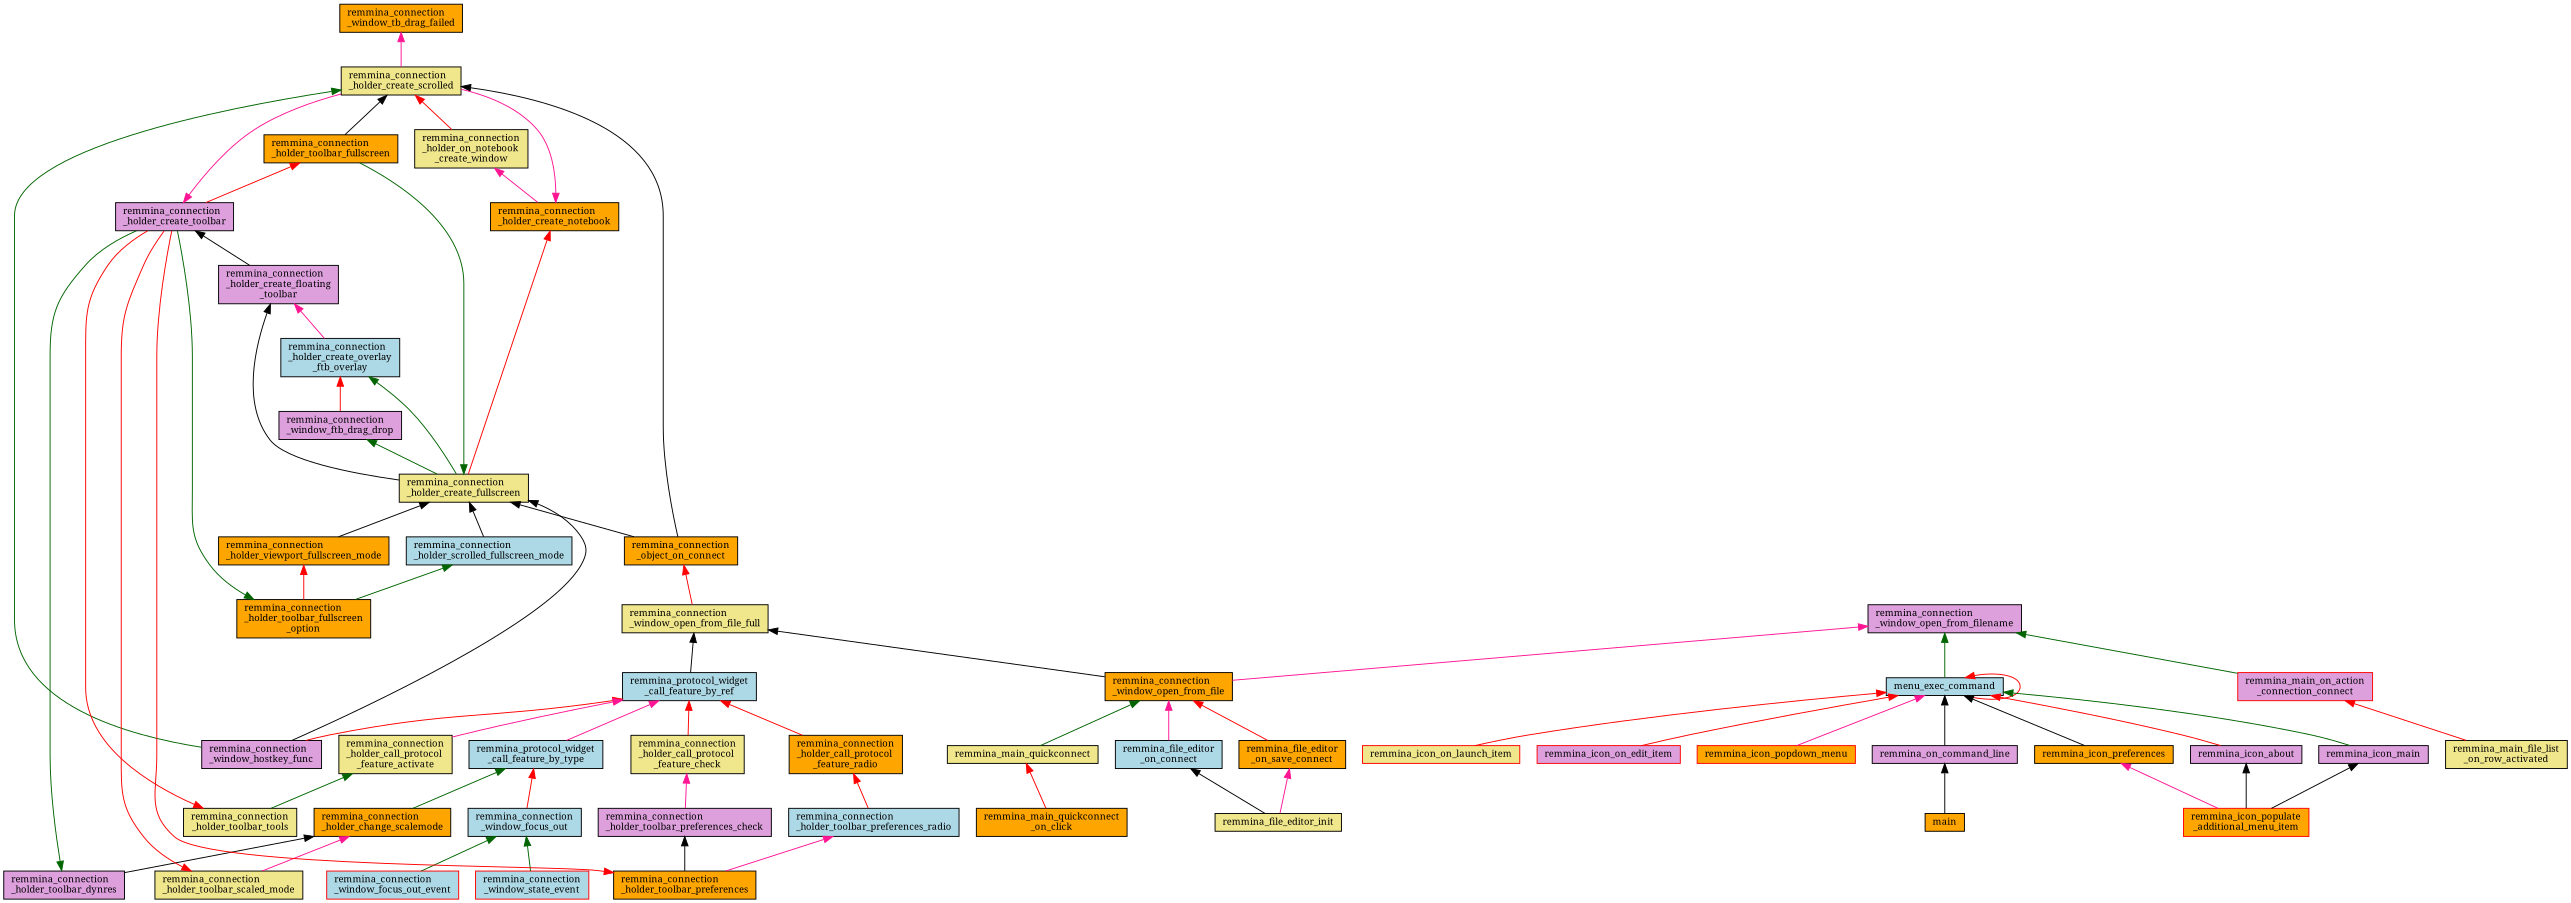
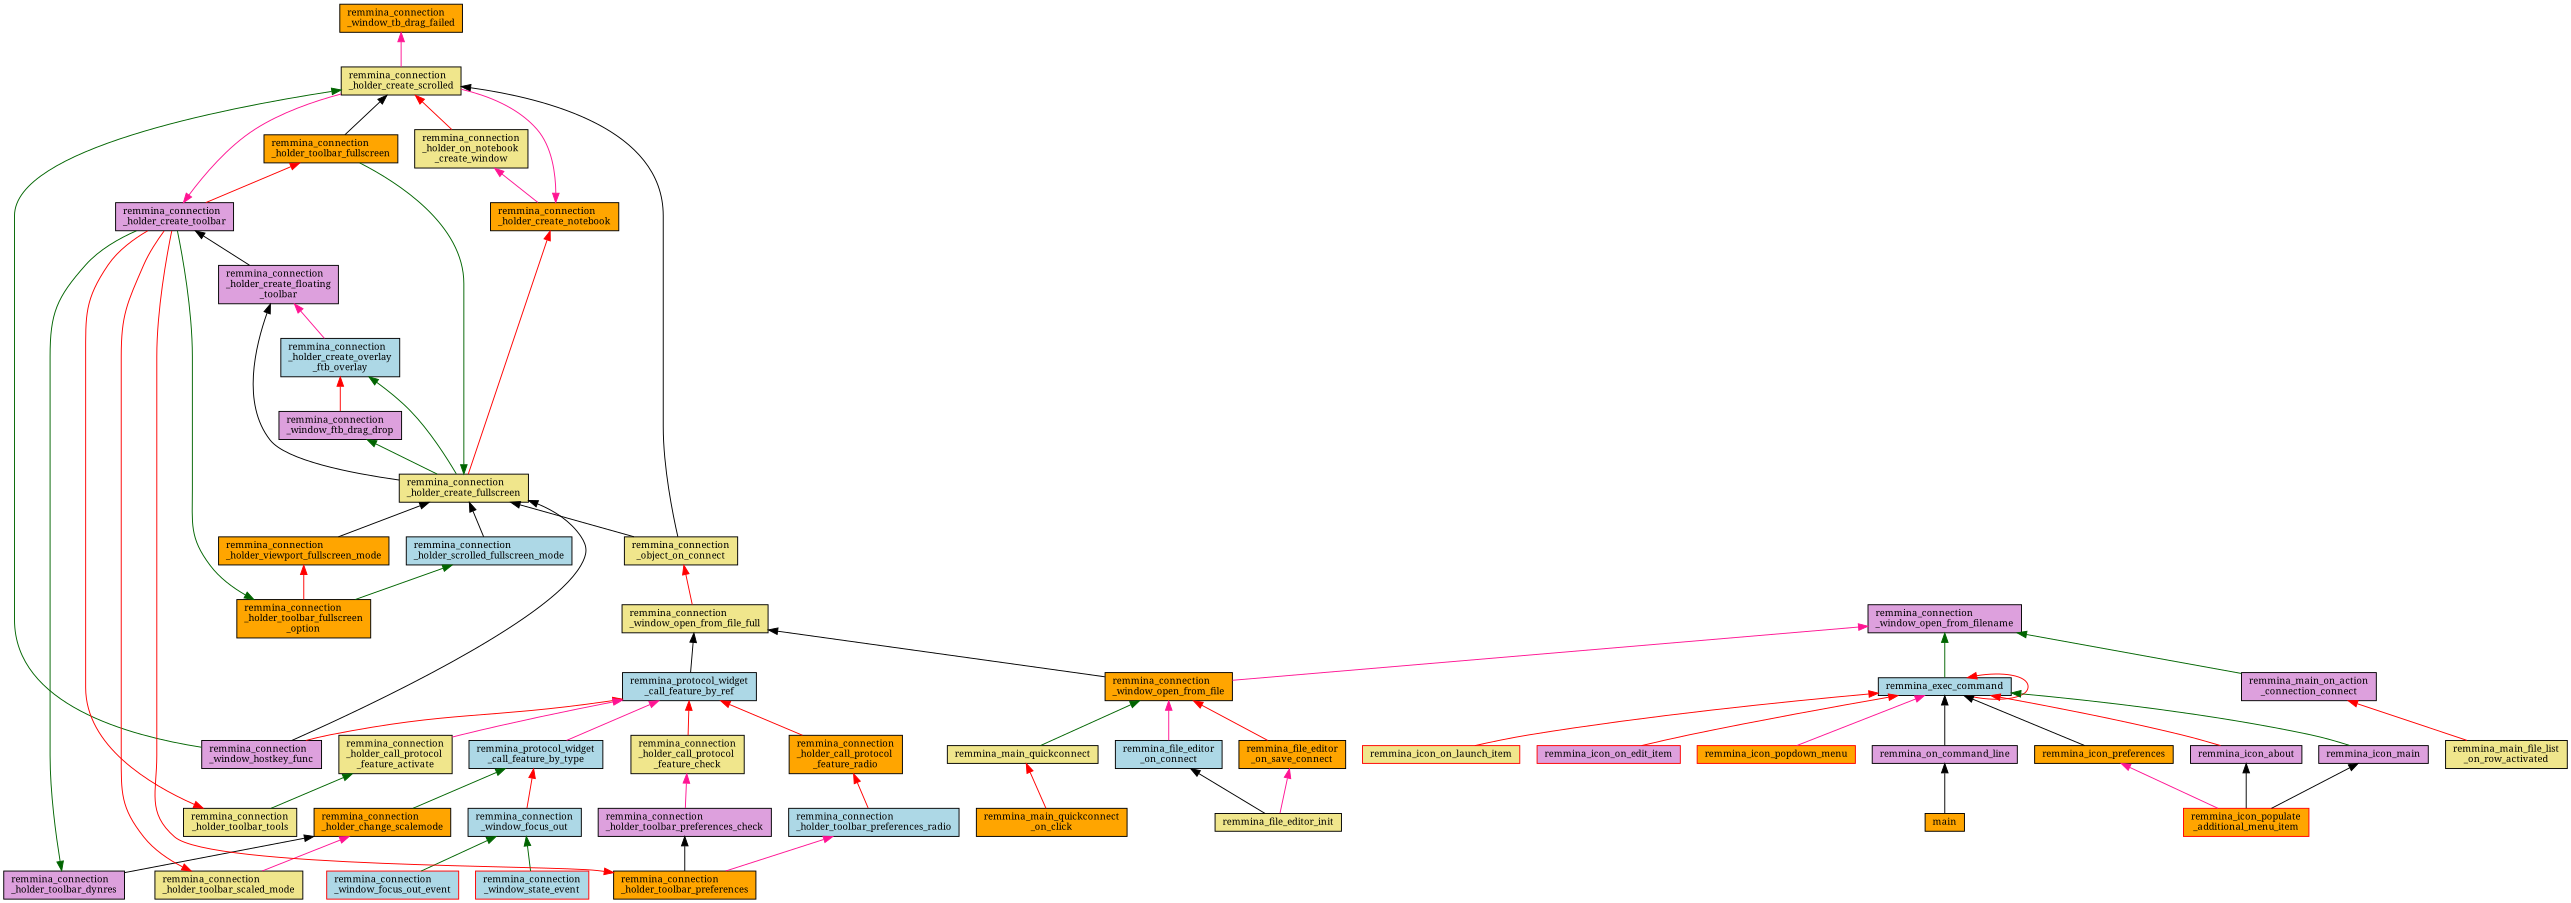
(681, 551) -> (681, 551)
(1945, 687) -> (1945, 687)
(2305, 687) -> (2309, 687)
